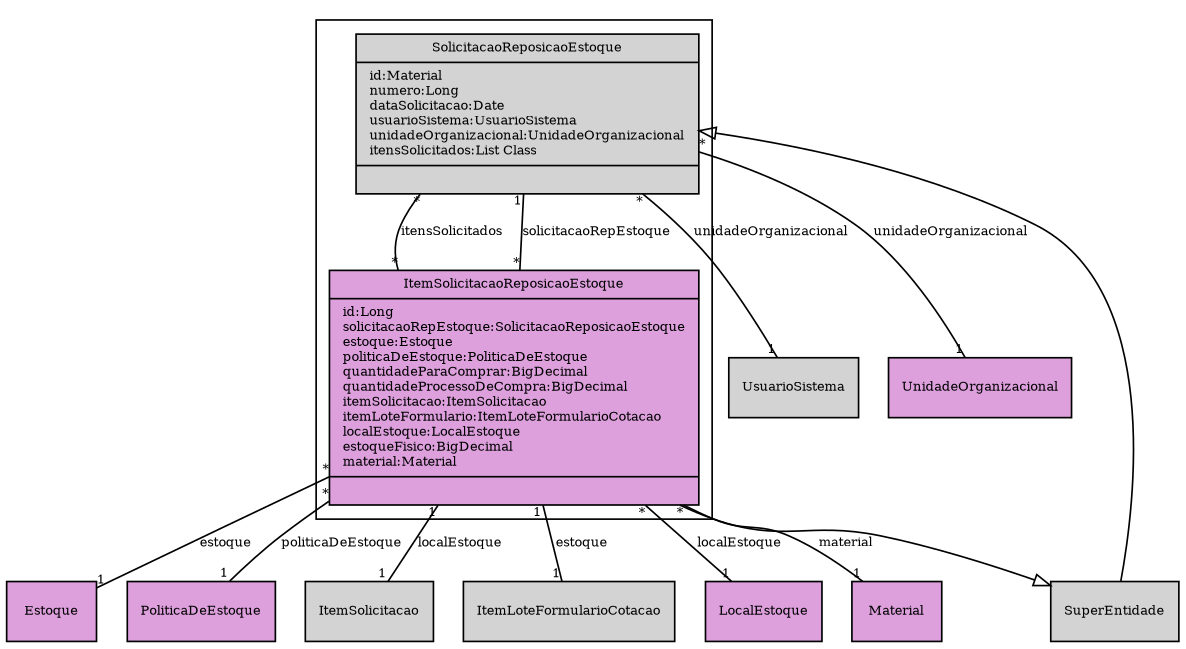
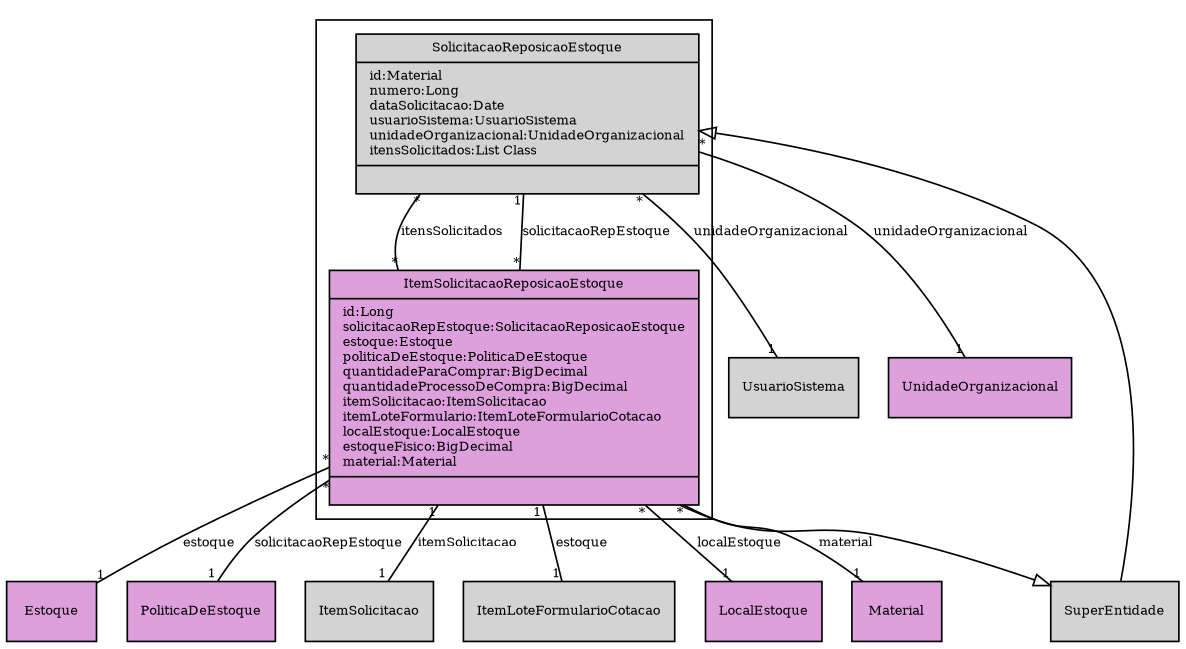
(342, 543) -> (329, 543)
(460, 543) -> (468, 543)
